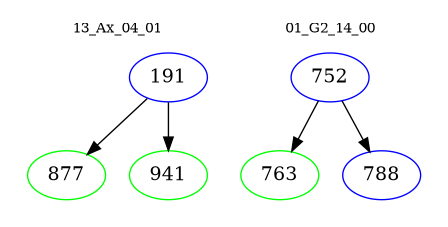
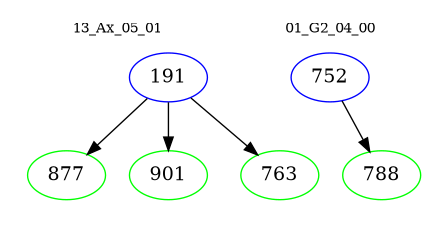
(117, 29) -> (117, 29)
(331, 29) -> (331, 29)
(308, 120) -> (209, 114)
(168, 175) -> (168, 175)
(382, 175) -> (382, 175)
